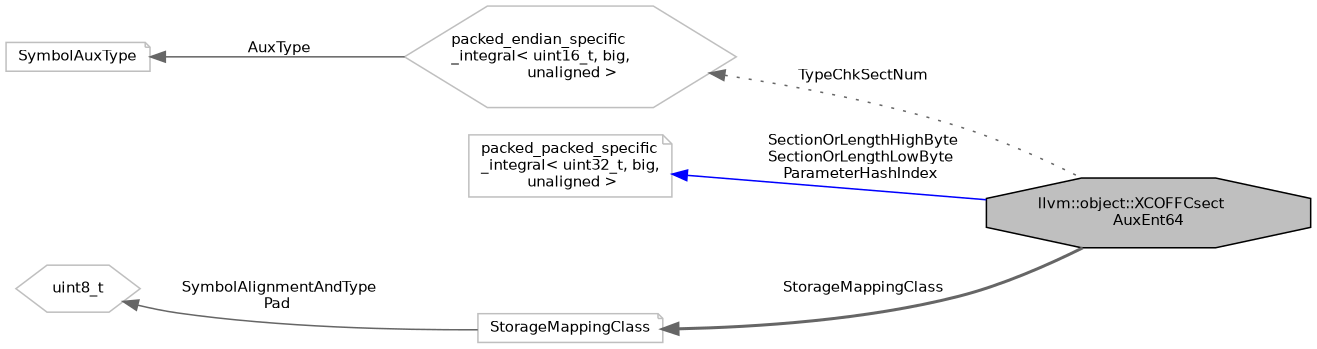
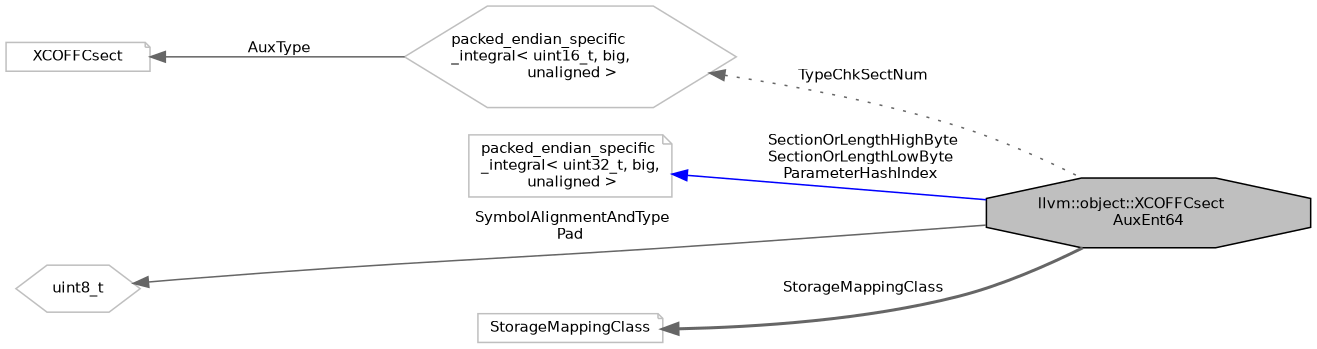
(78, 57) -> (78, 57)
(570, 166) -> (570, 166)
(307, 325) -> (568, 254)
